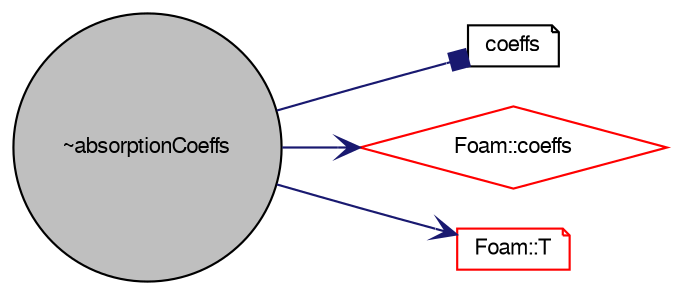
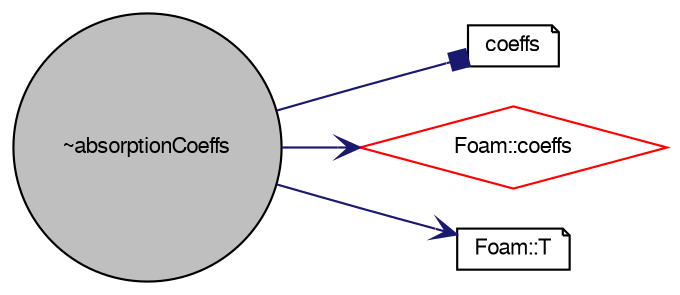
(513, 249) -> (513, 249)
